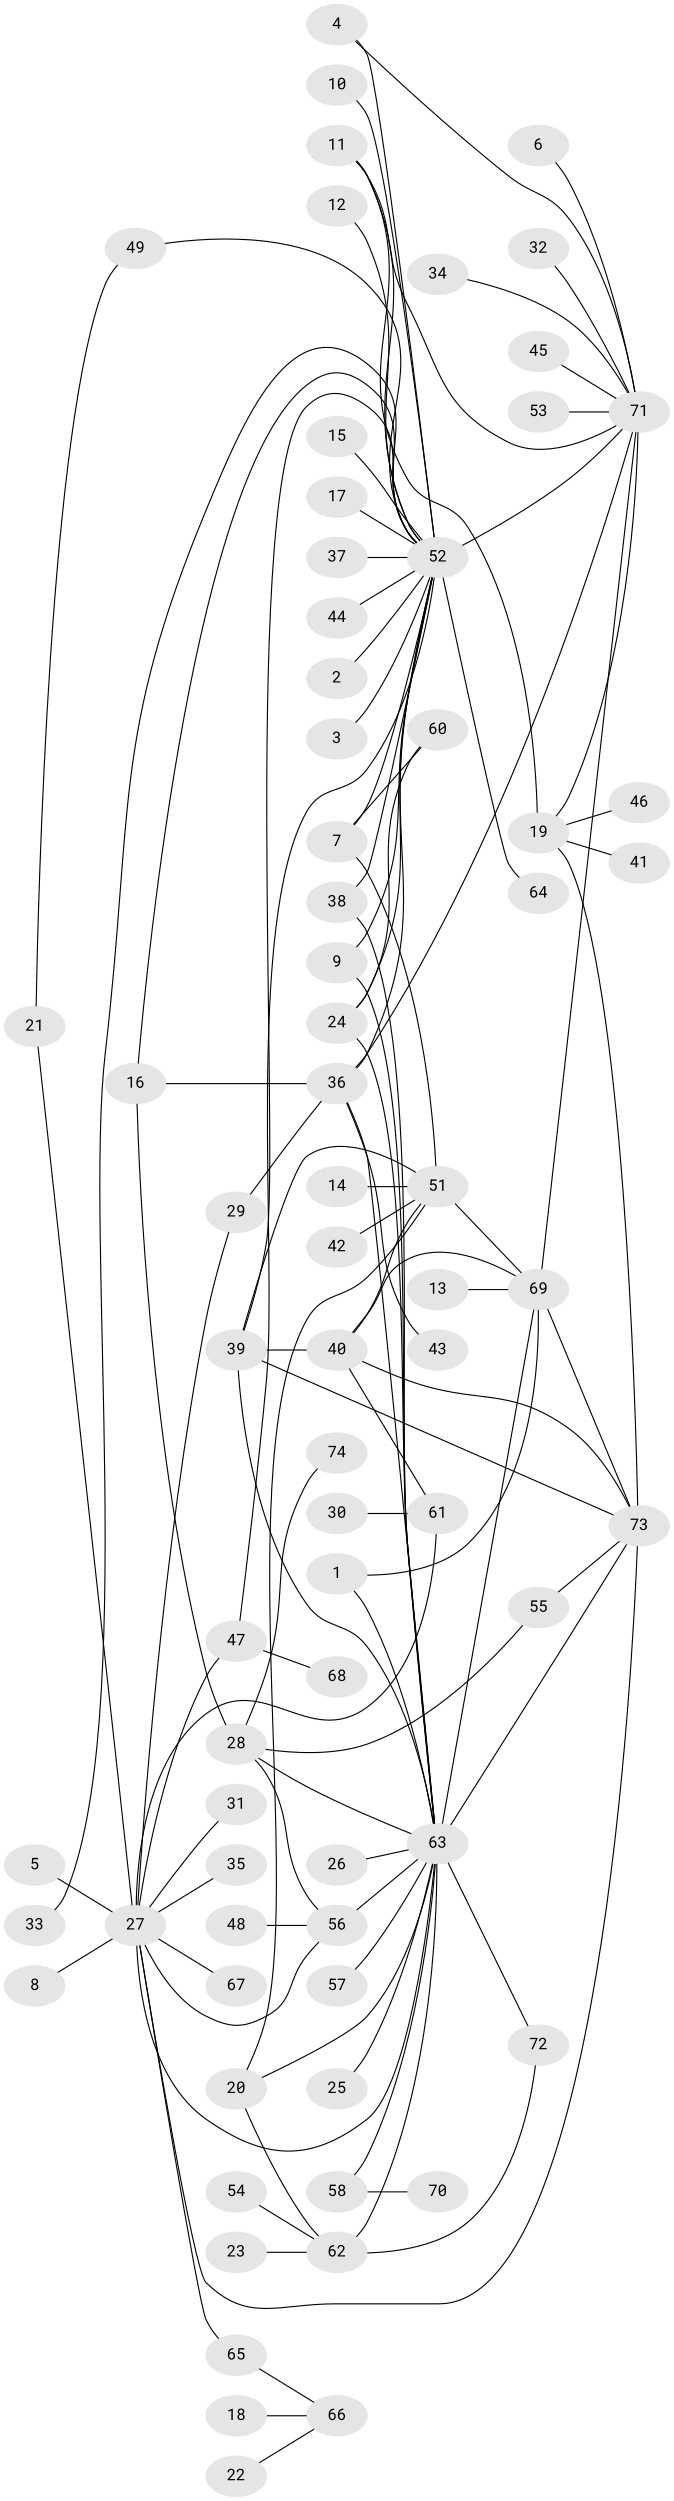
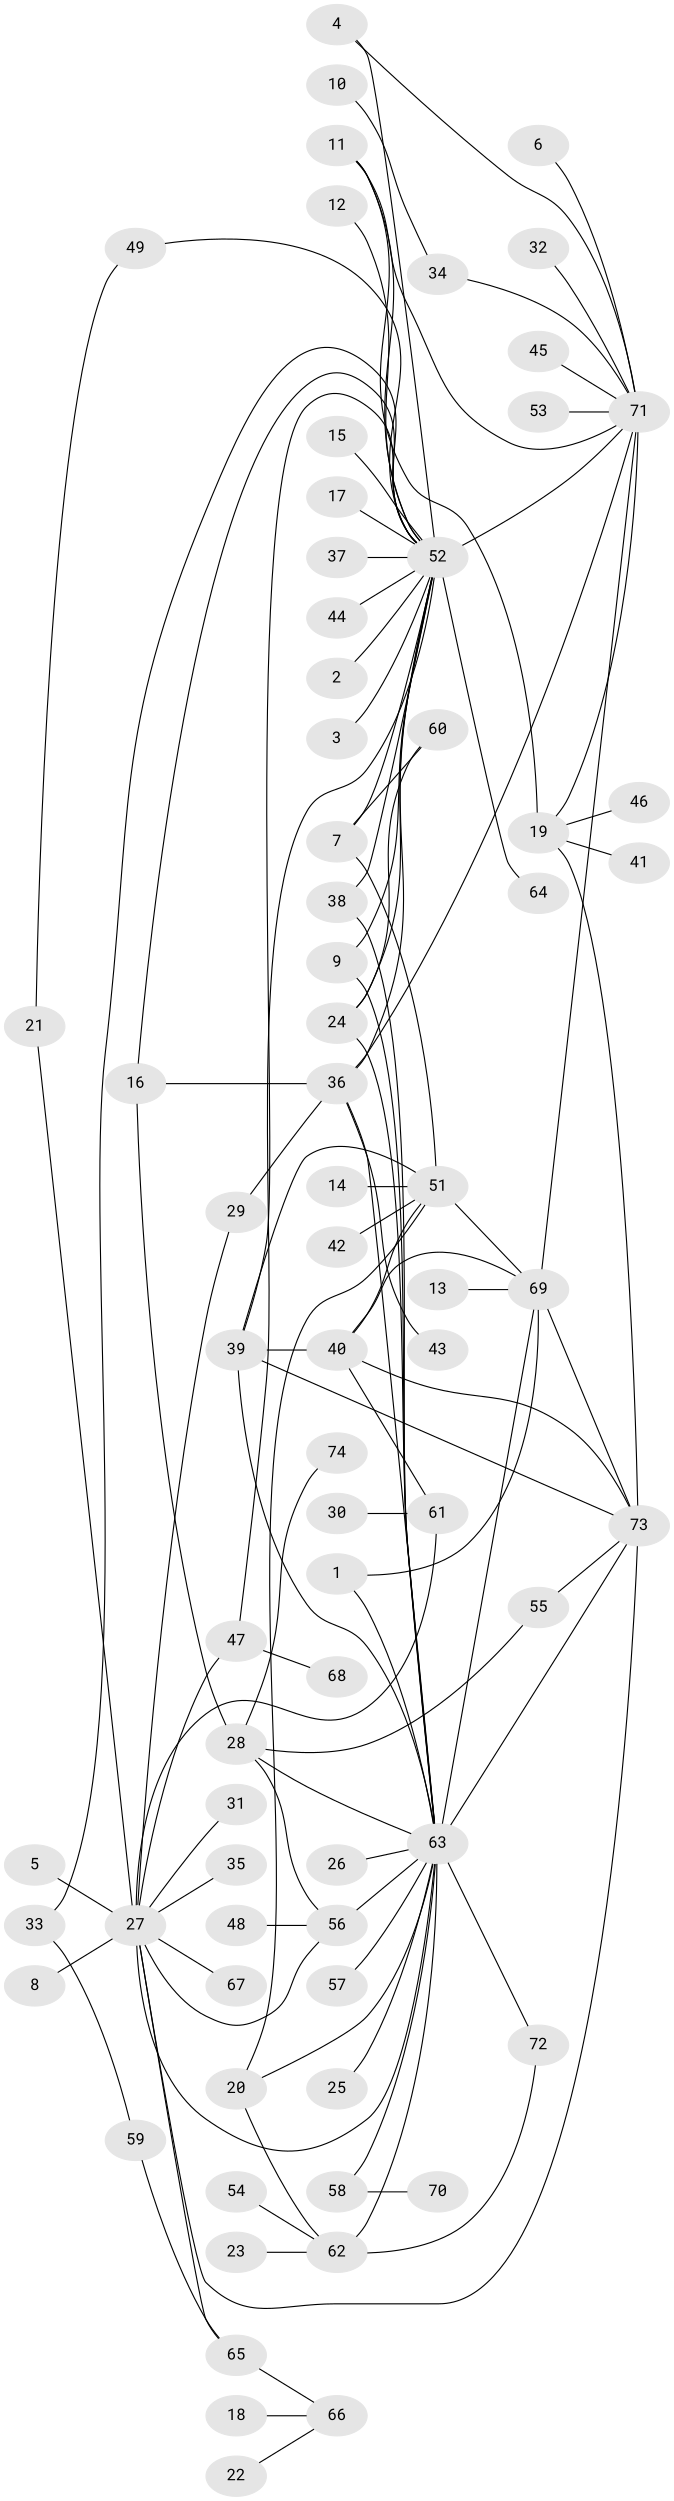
(405, 316) -> (395, 180)
none -> (135, 2140)
